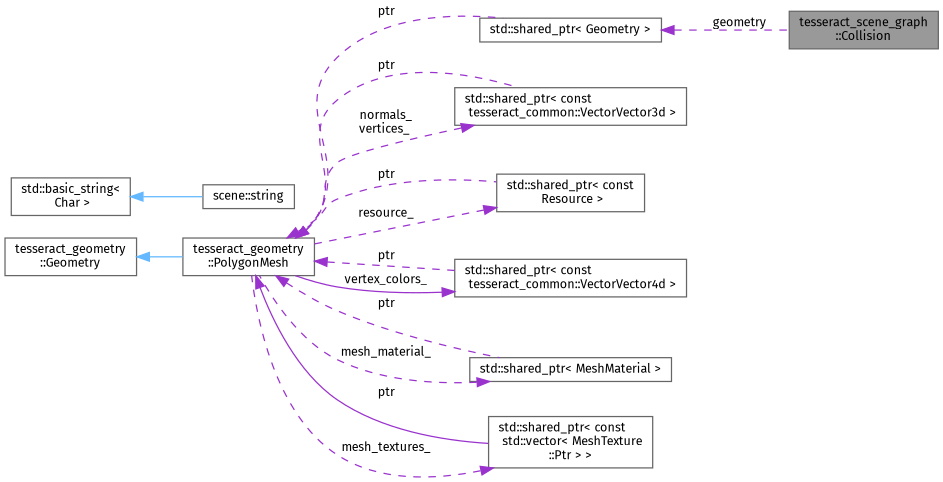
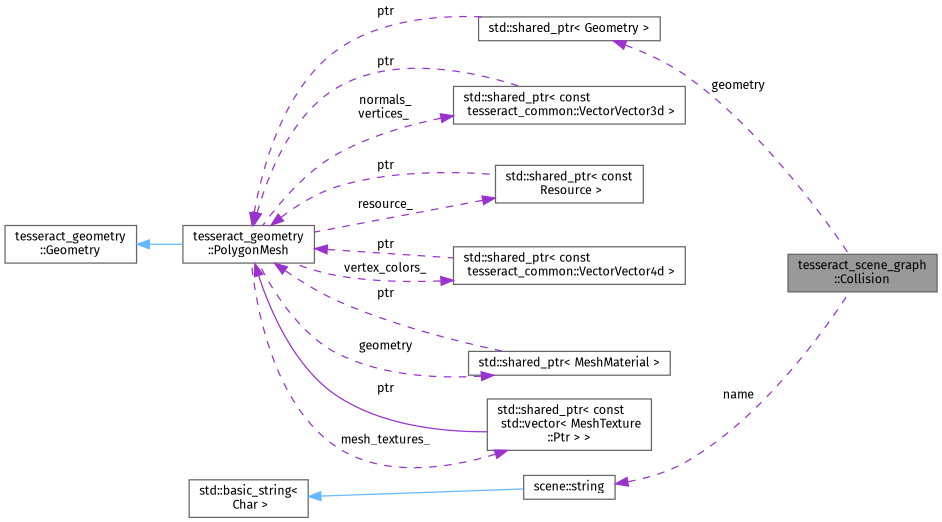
(368, 291) -> (366, 279)
(385, 353) -> (384, 346)
none -> (755, 408)
